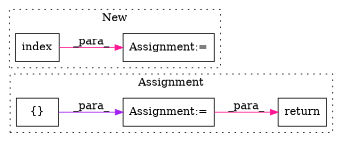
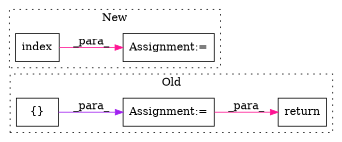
(171, 83) -> (171, 83)
